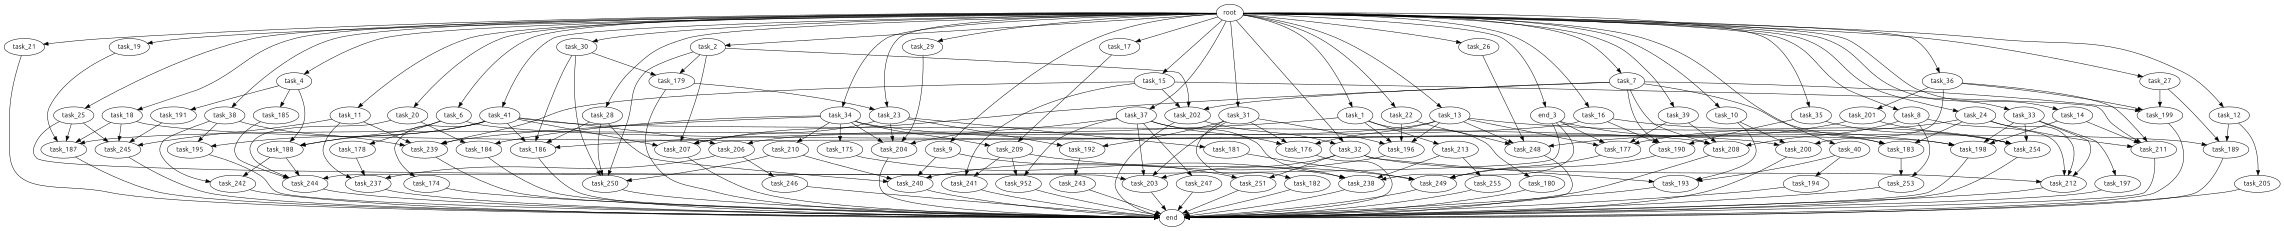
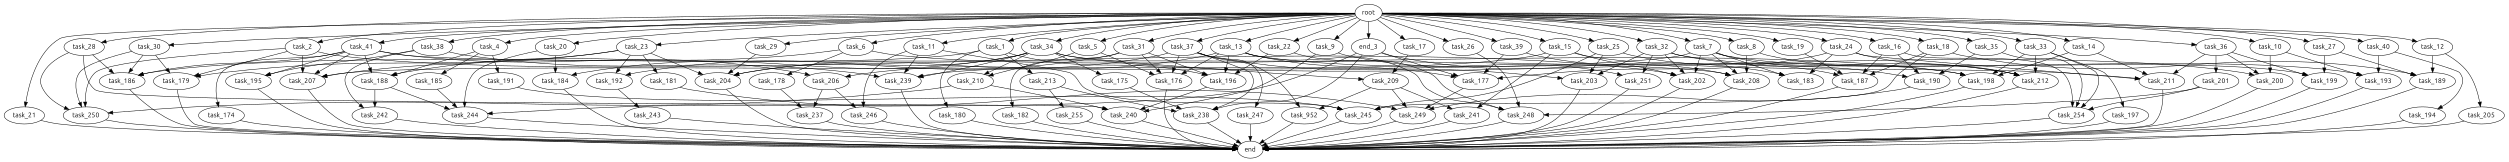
none -> (1088, 47)
(791, 94) -> (399, 63)
(1268, 132) -> (1673, 62)
(1193, 142) -> none
(323, 152) -> (868, 79)
(1901, 184) -> none
